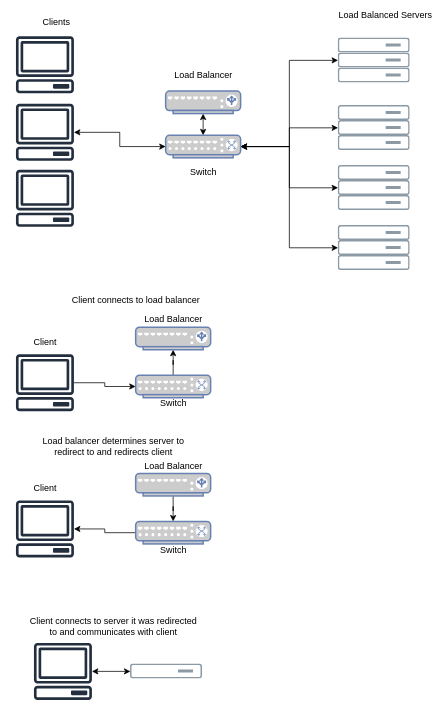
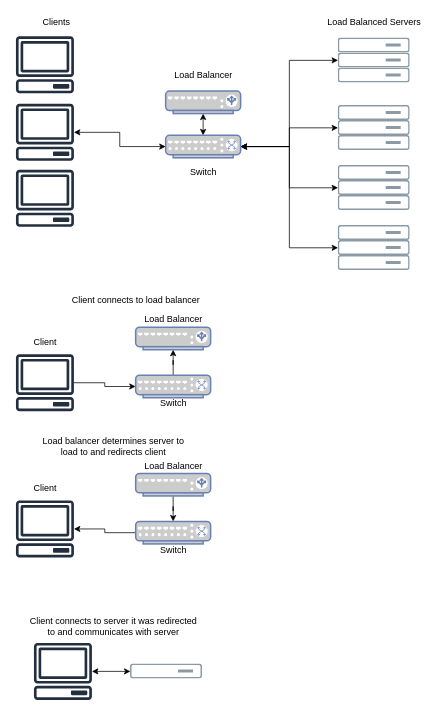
(385, 15) -> (374, 23)
(113, 447) -> (113, 447)
(113, 627) -> (113, 627)
